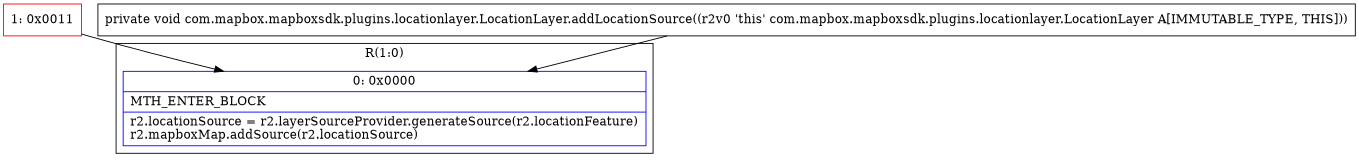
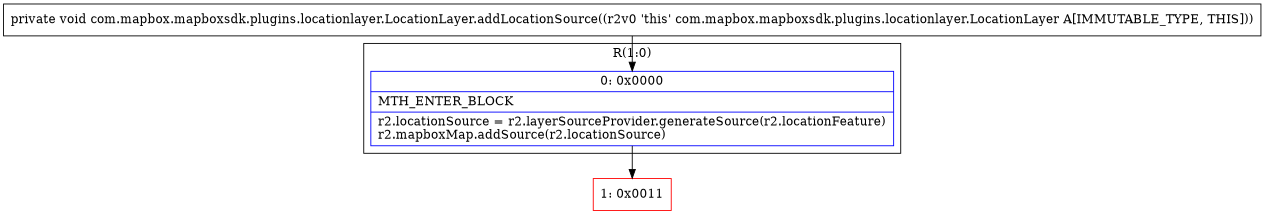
(148, 52) -> (632, 159)
